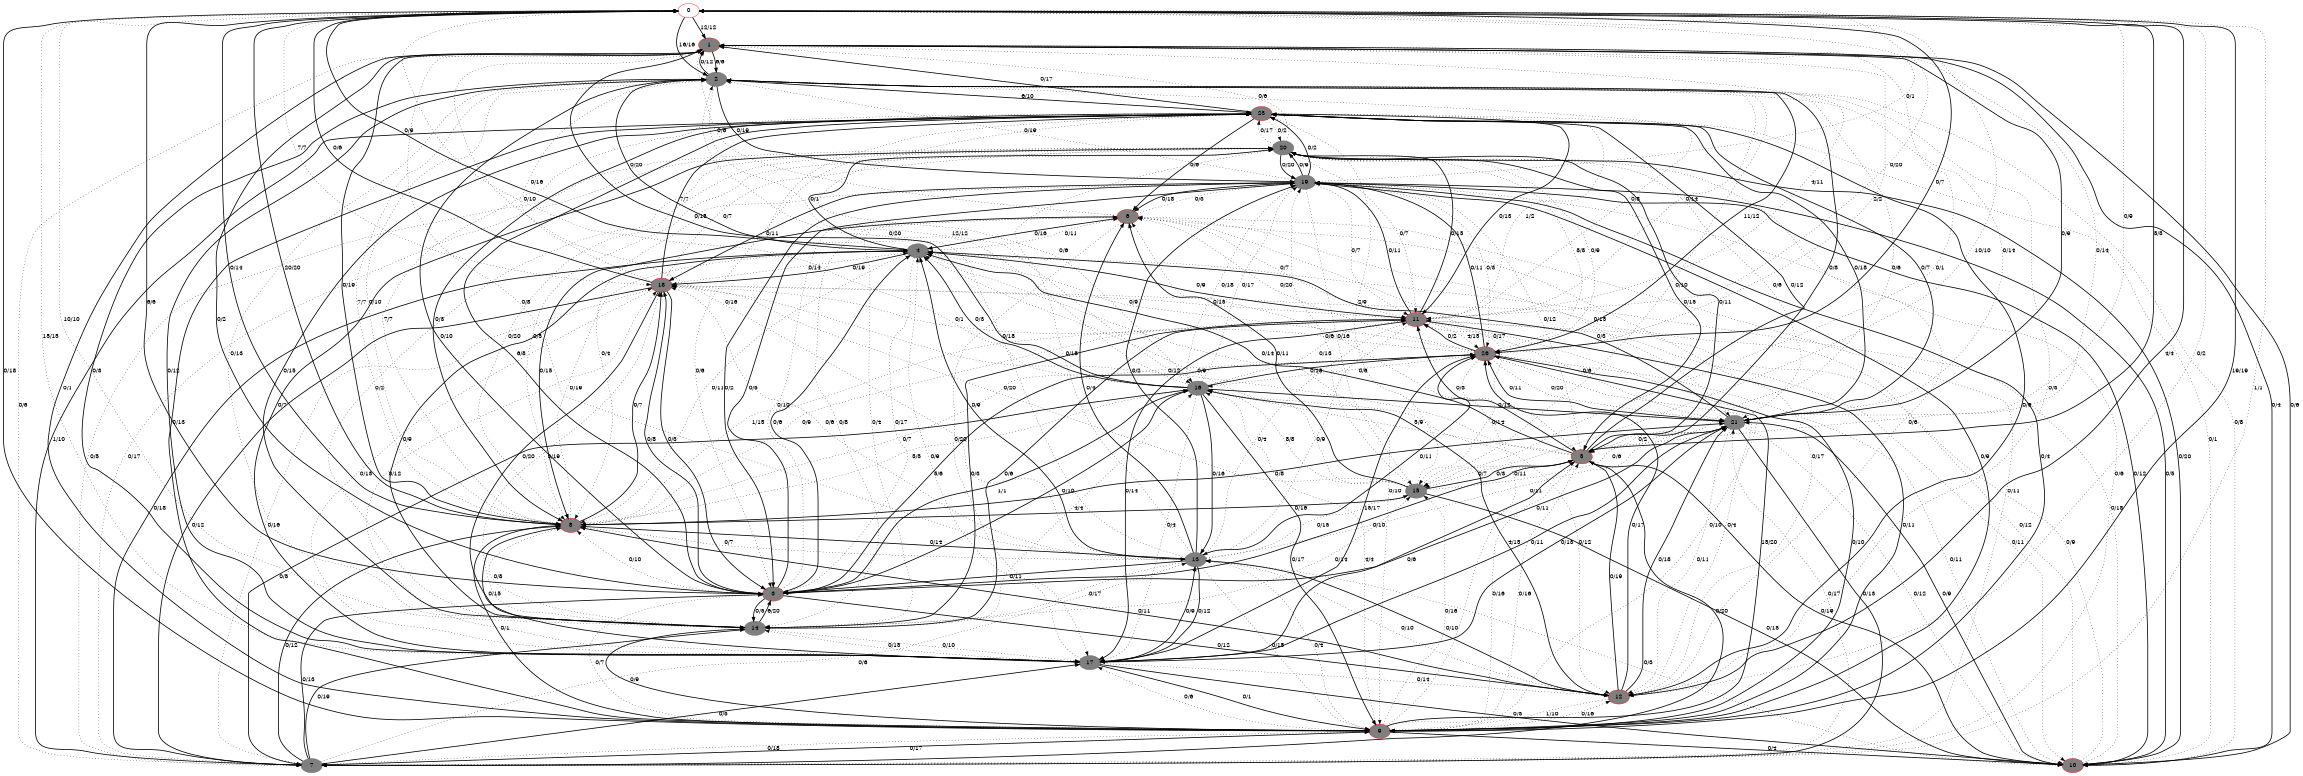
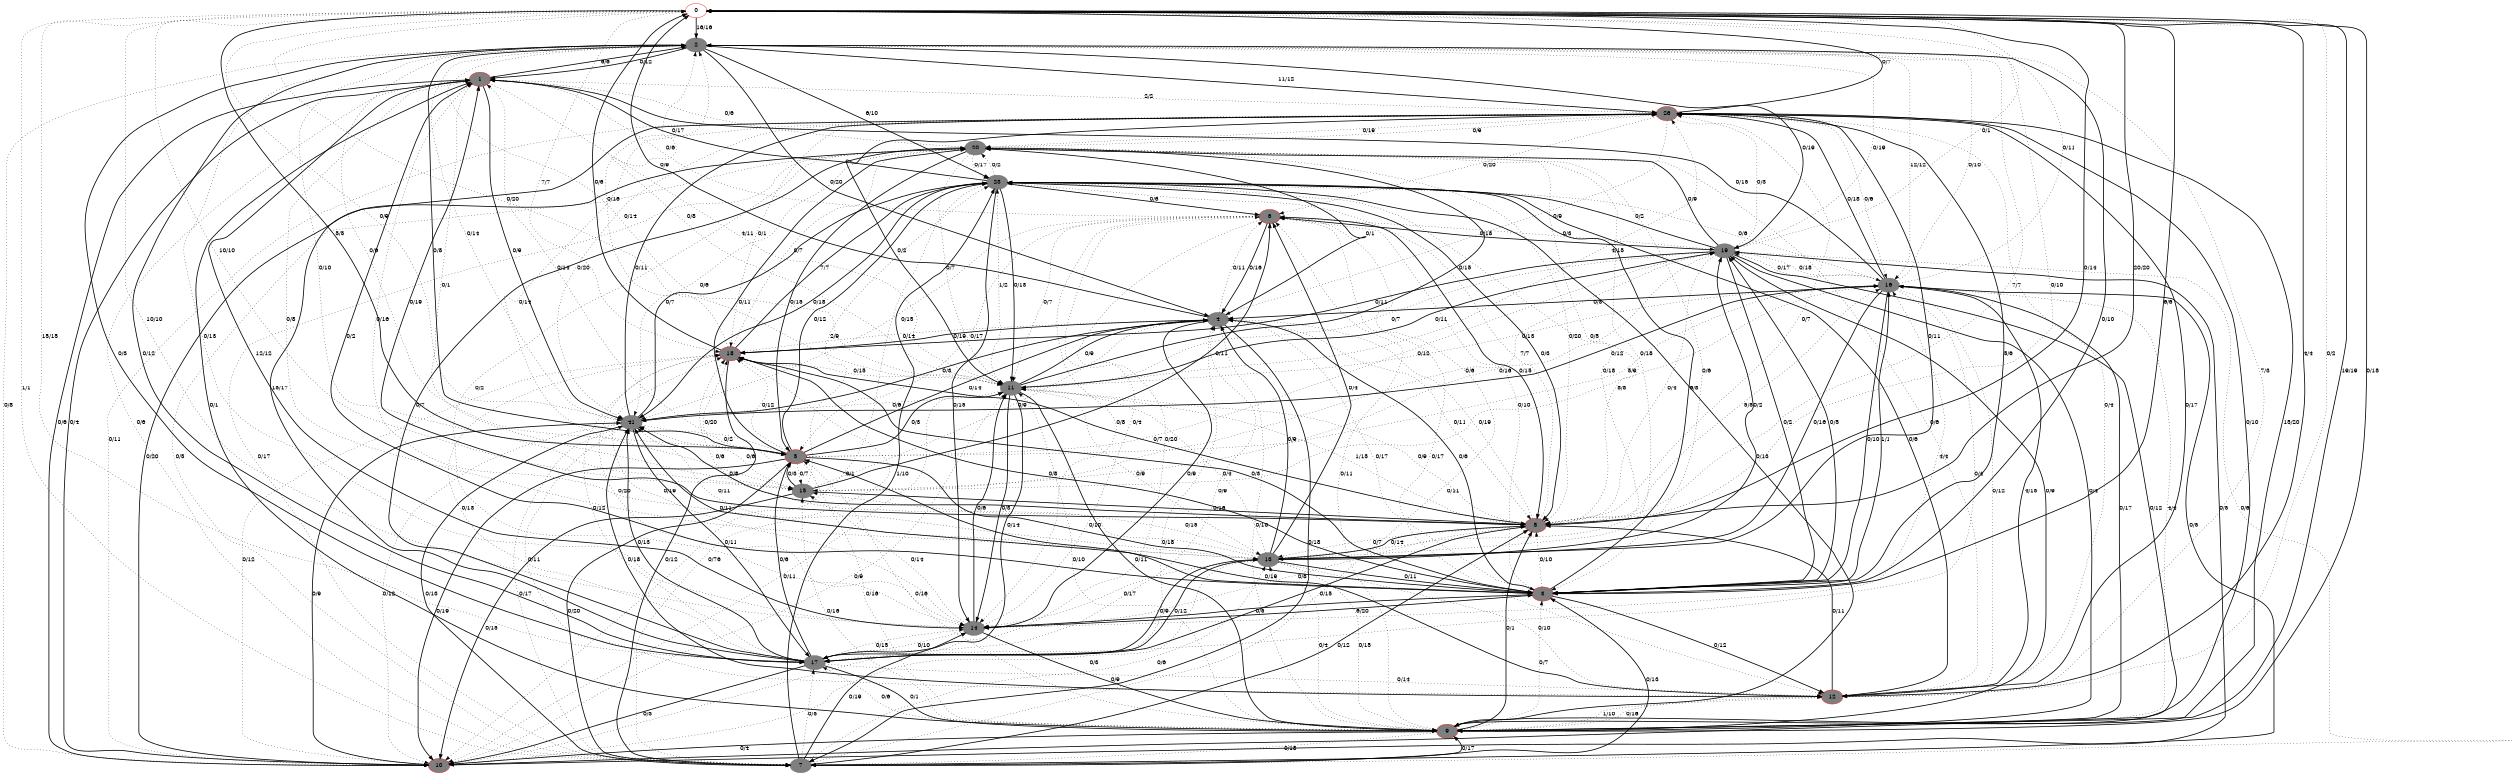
(698, 26) -> (378, 480)
(1261, 114) -> (997, 182)
(1282, 168) -> none
(530, 199) -> (2069, 148)
(1445, 222) -> none
(895, 234) -> (1975, 165)
(1581, 251) -> (1369, 131)
(1416, 320) -> (1011, 388)
(2053, 388) -> (2265, 371)
(1734, 422) -> (632, 422)
(274, 525) -> (714, 560)
(471, 542) -> (633, 514)
(1412, 620) -> none
(699, 714) -> (807, 716)
